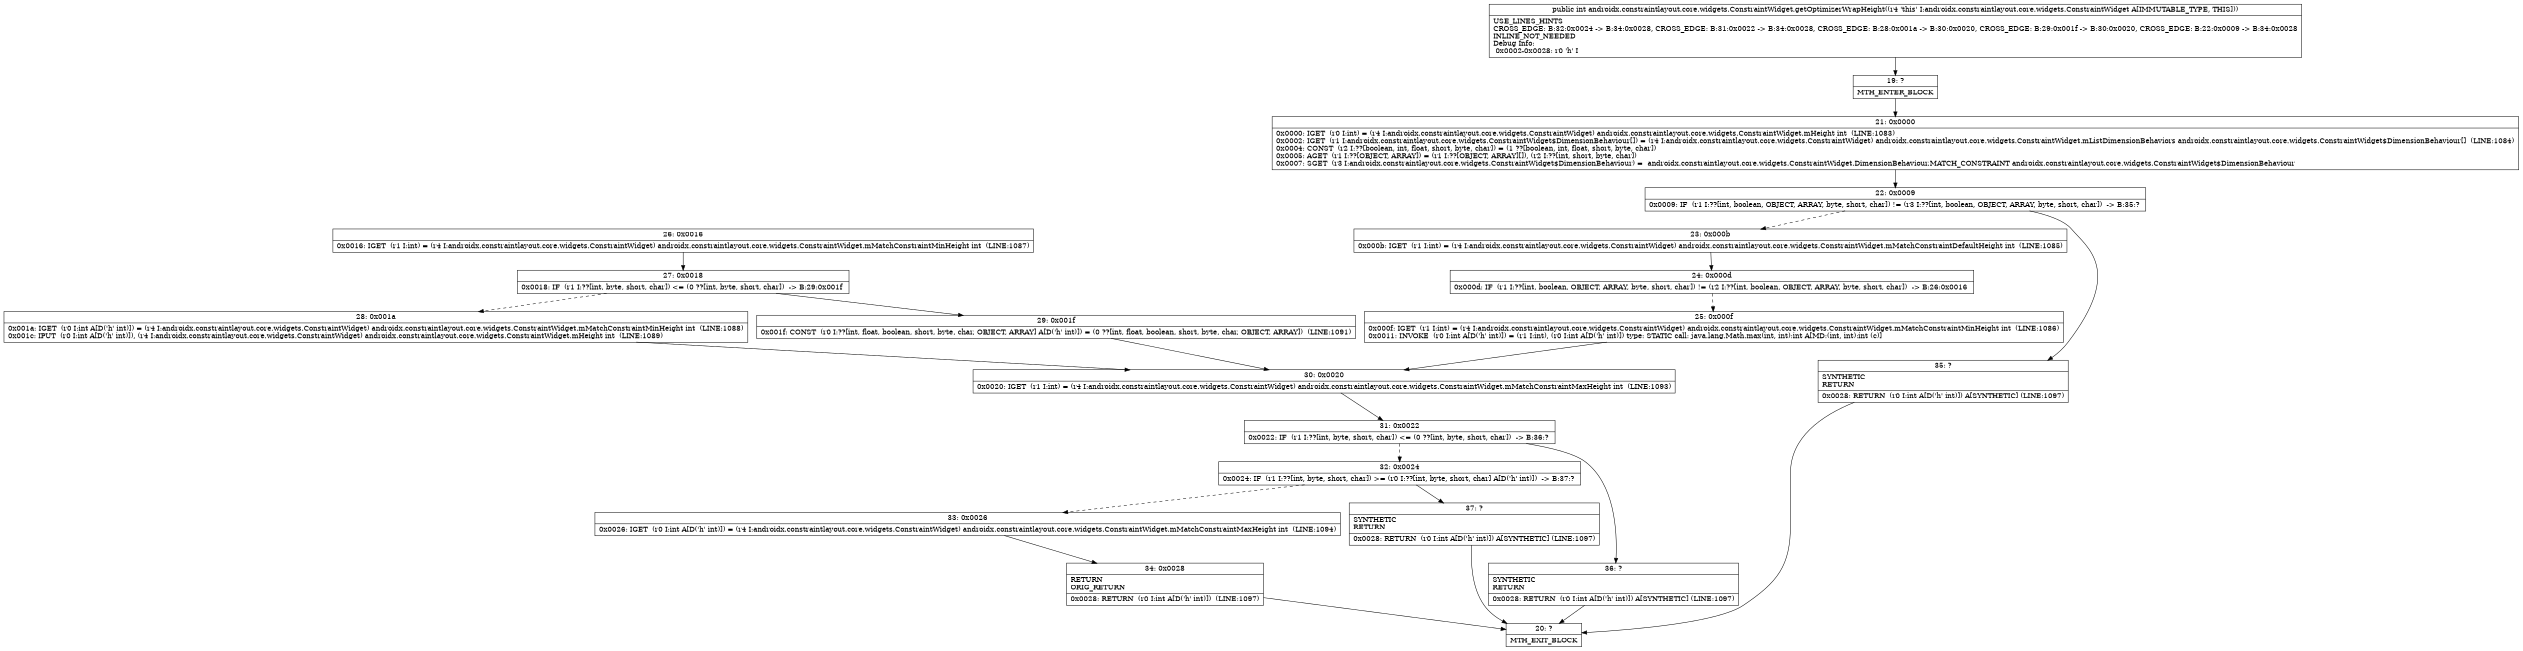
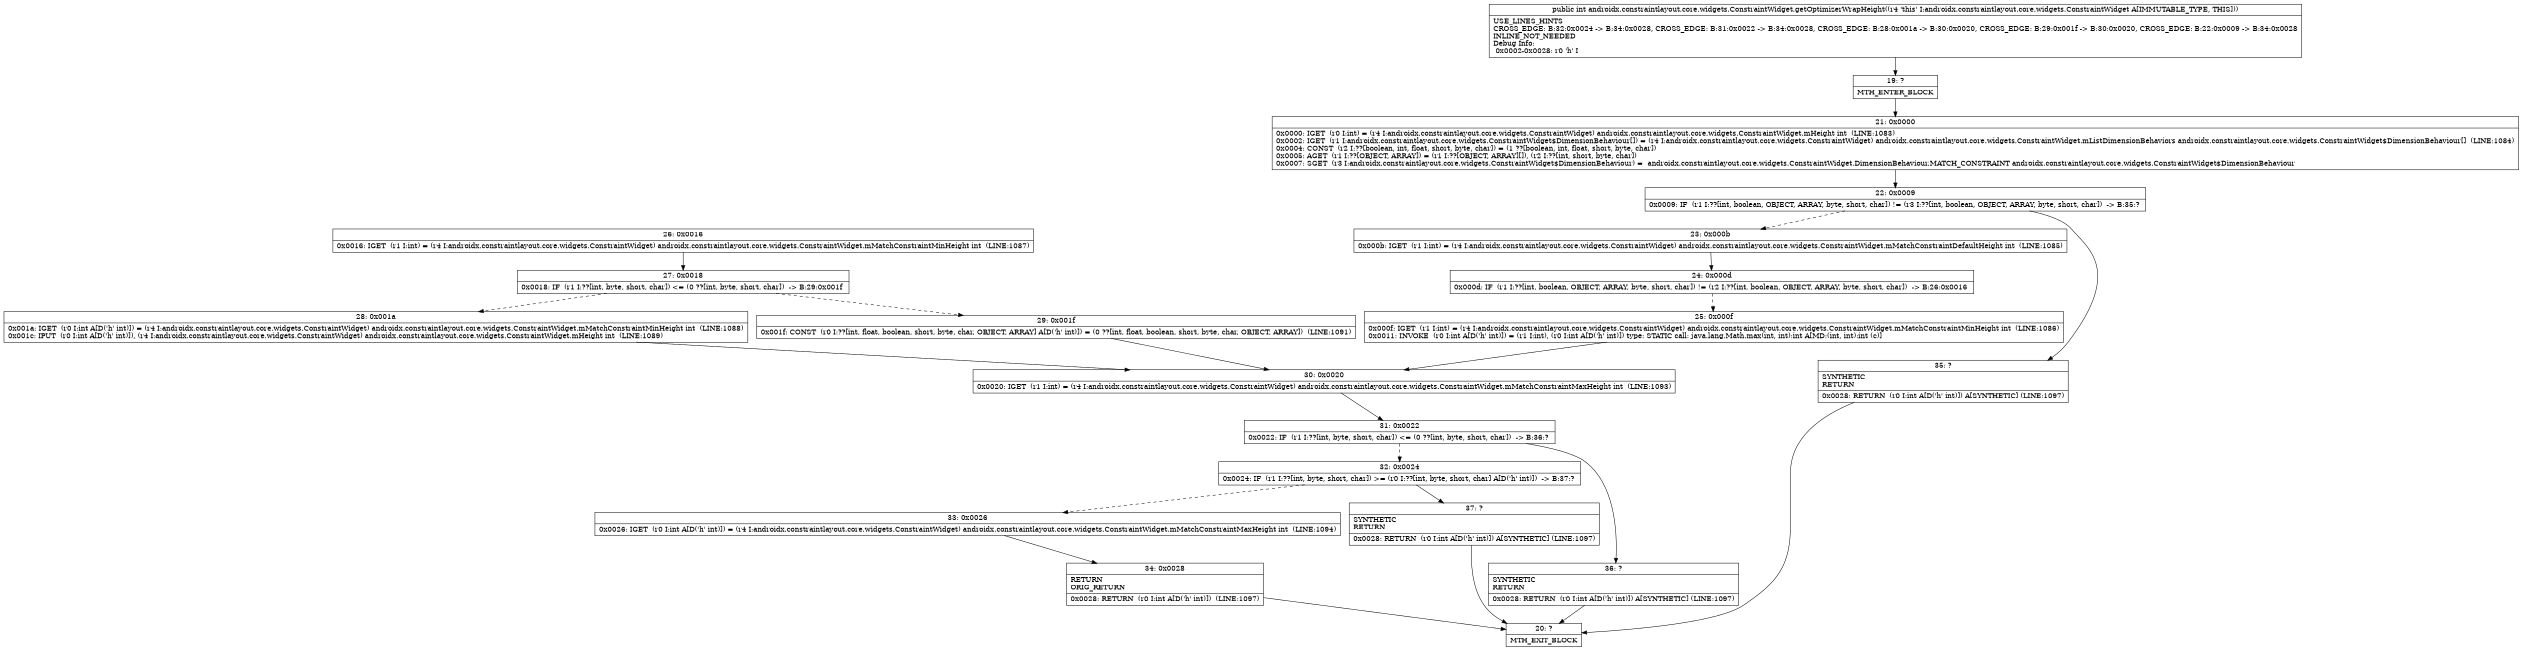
(867, 304) -> (867, 304)
